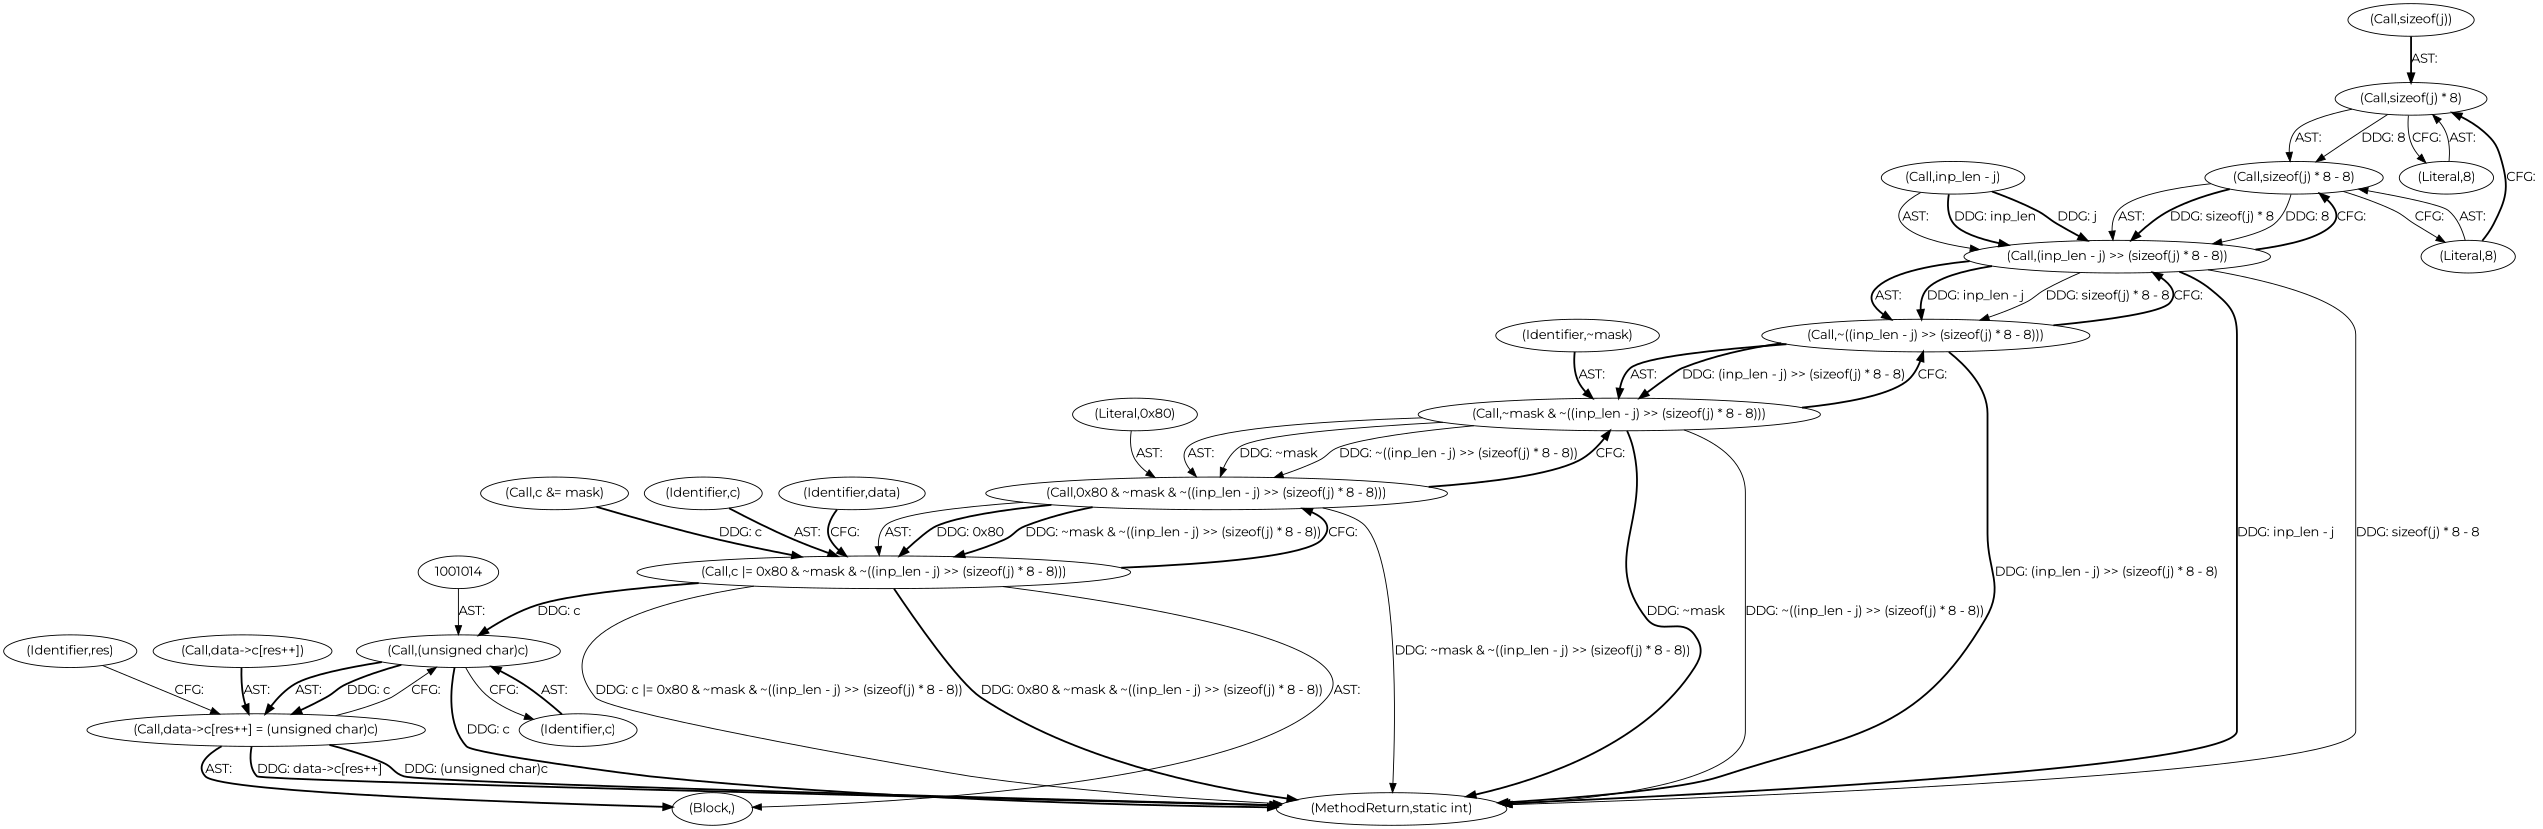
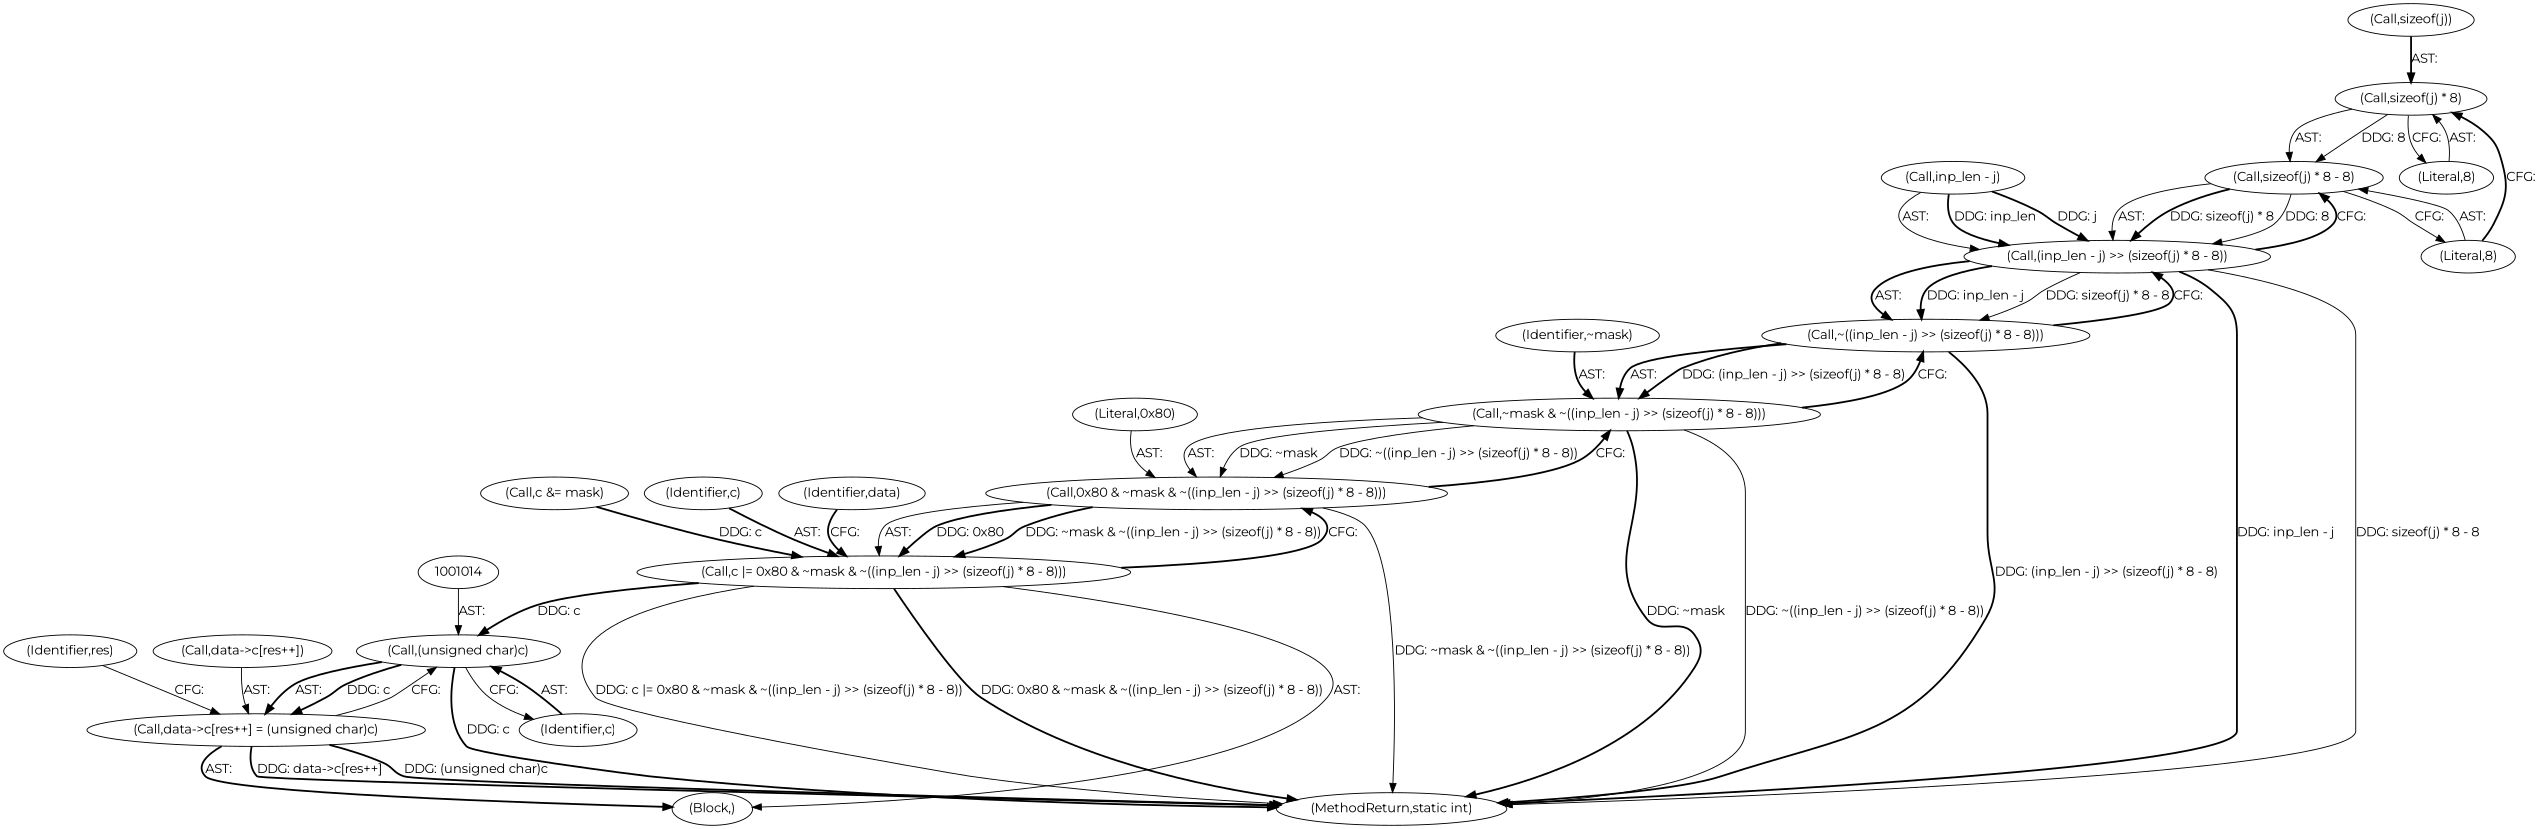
(242, 687) -> (242, 687)
